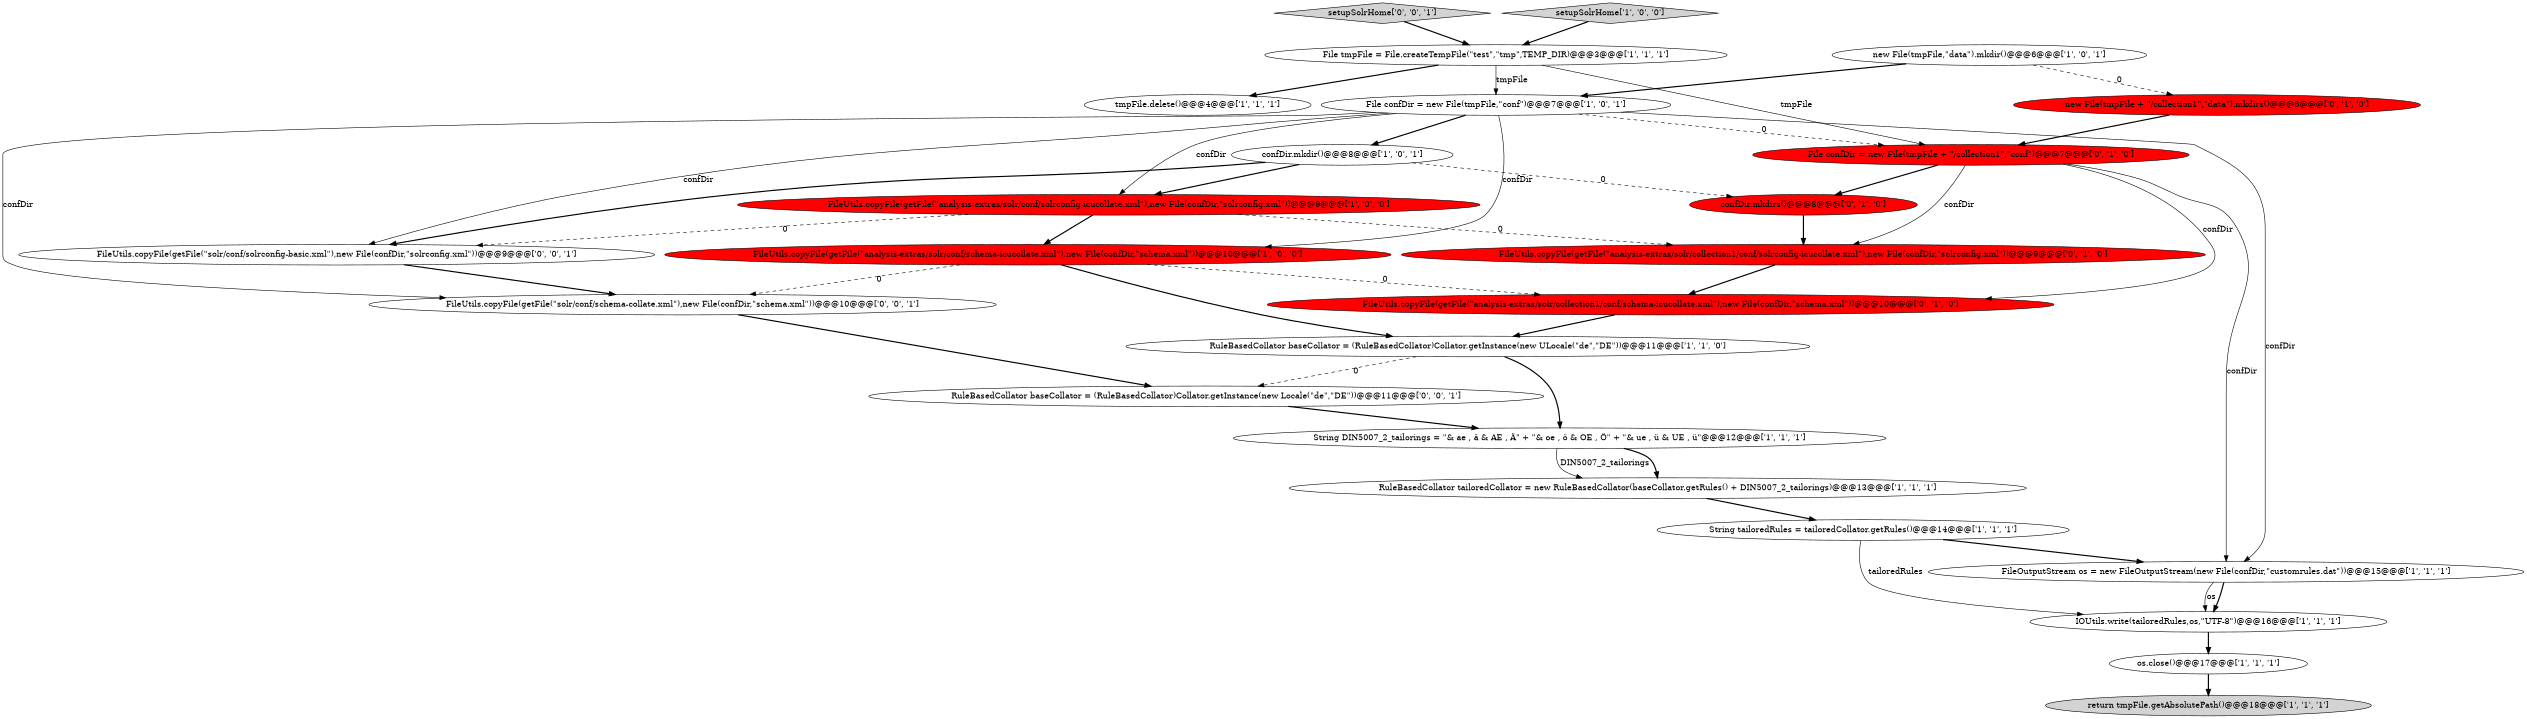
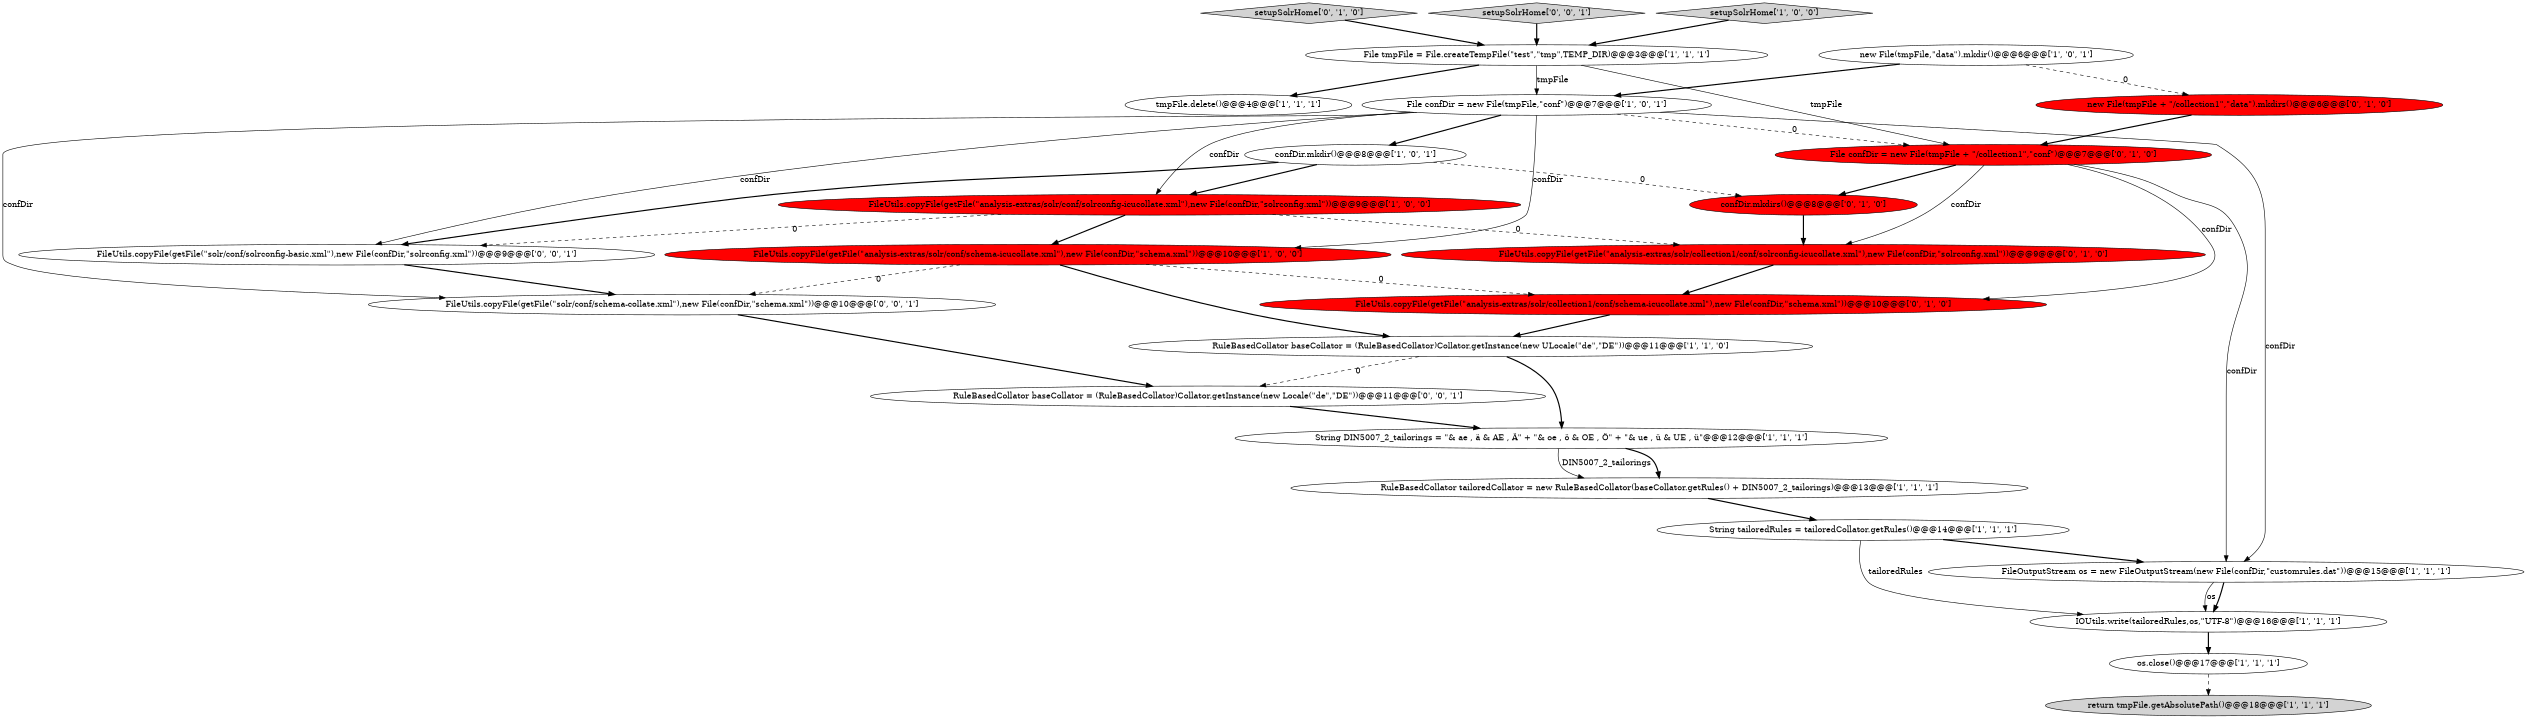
none -> (1309, 13)
(2208, 682) -> (2208, 682)
